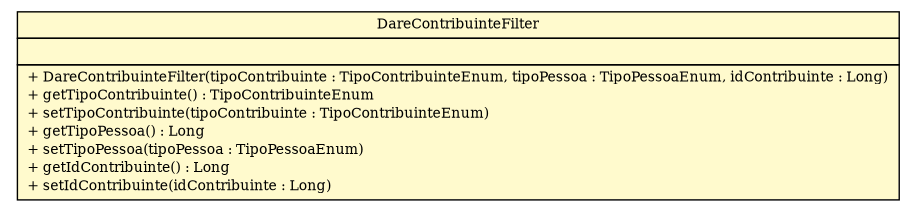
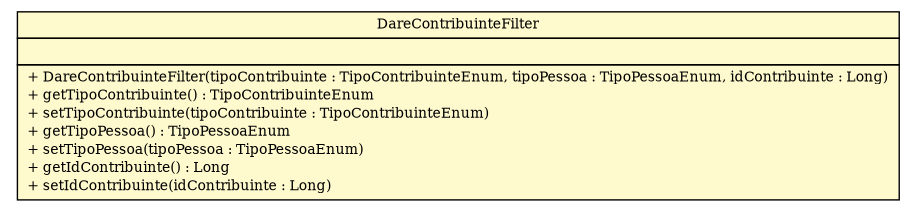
(116, 132) -> (160, 132)
